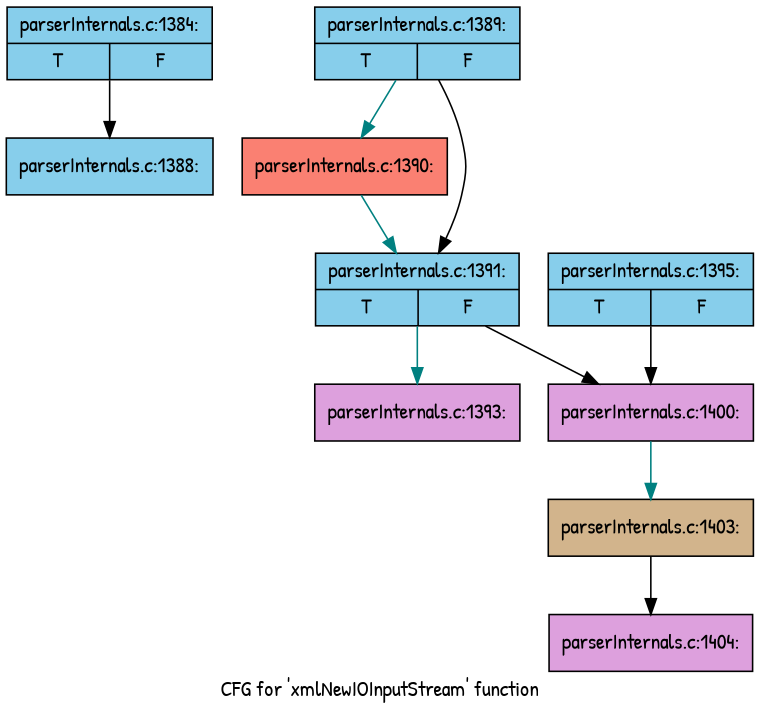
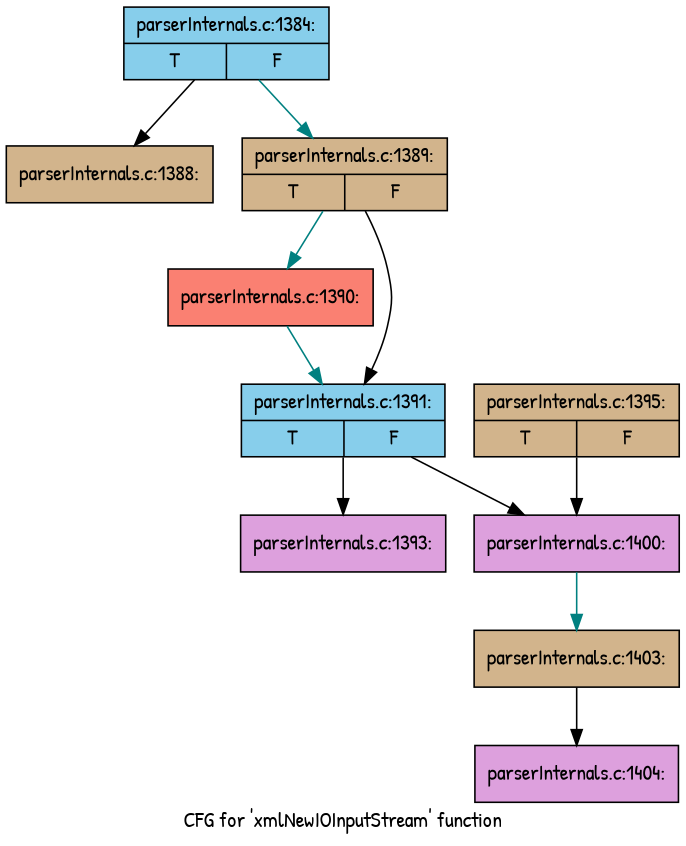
(417, 43) -> (345, 174)
none -> (280, 103)
(110, 166) -> (110, 174)
(651, 290) -> (577, 420)
(417, 347) -> (343, 478)
